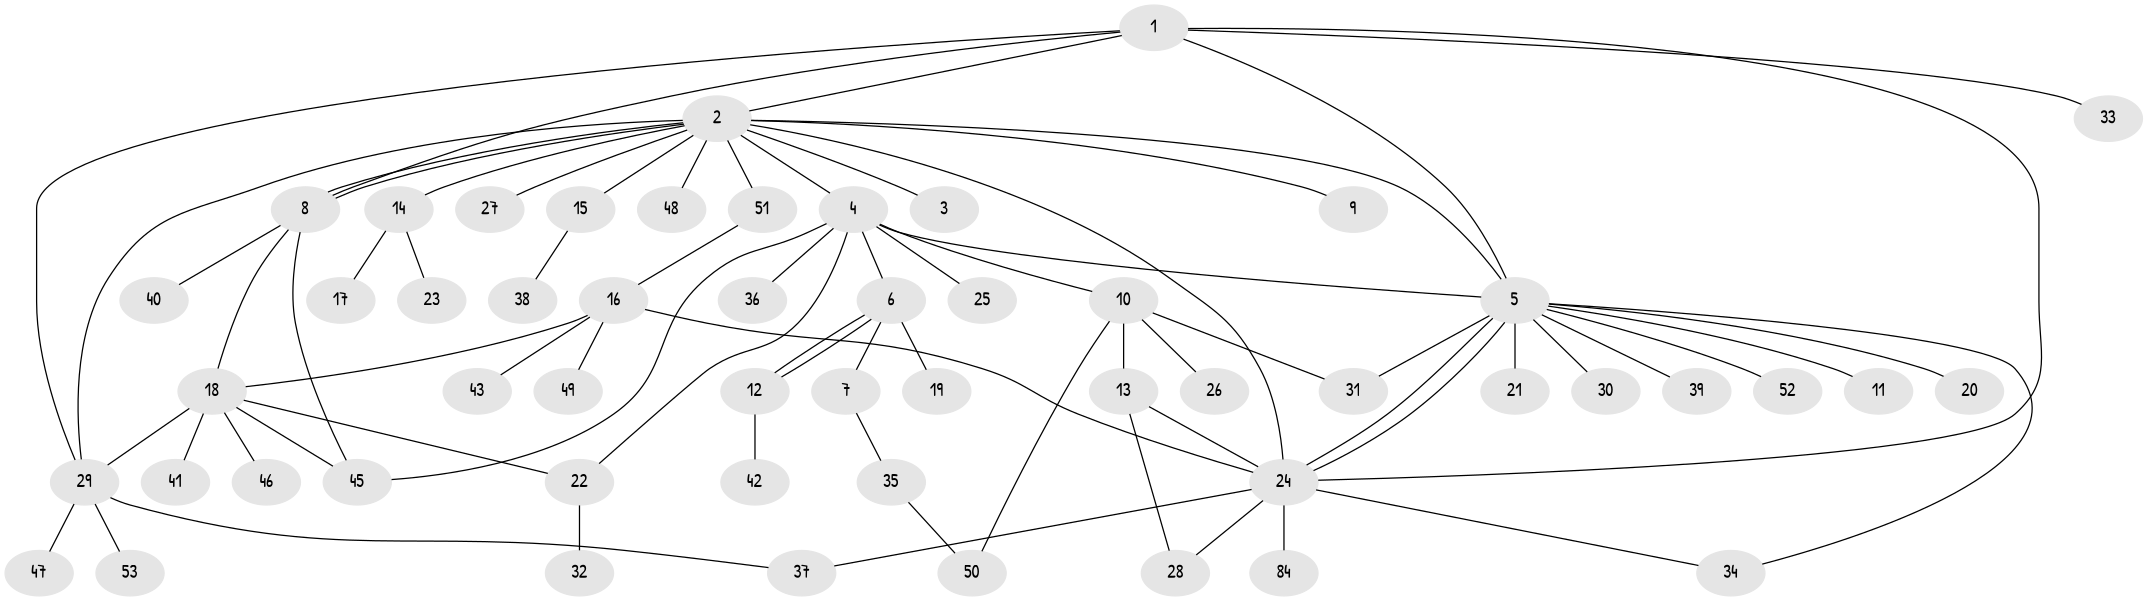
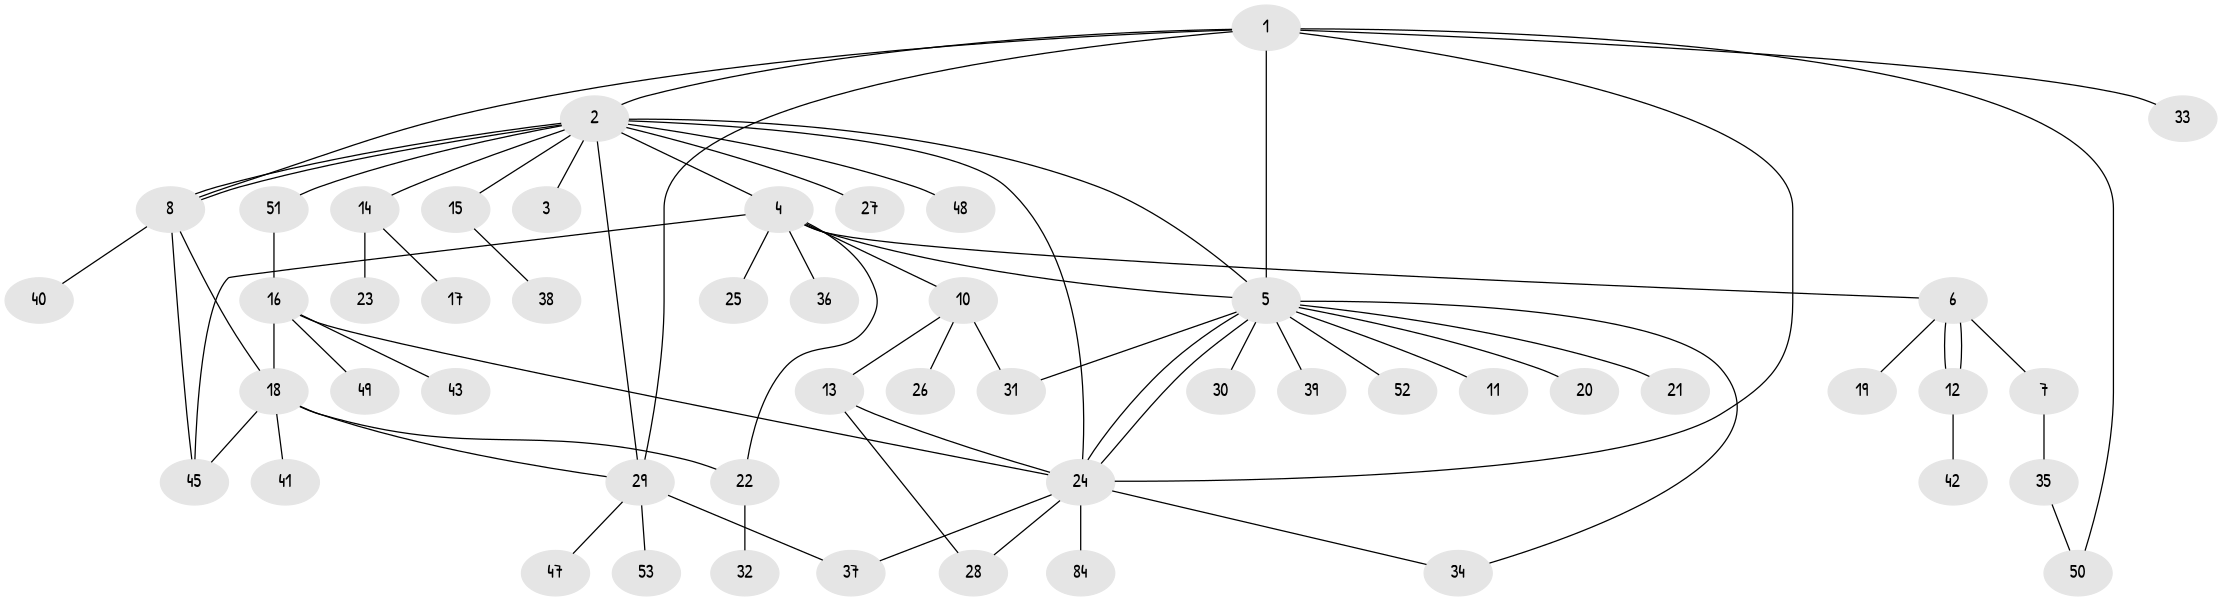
(1353, 210) -> none
(1041, 434) -> (1903, 79)
(266, 482) -> none
